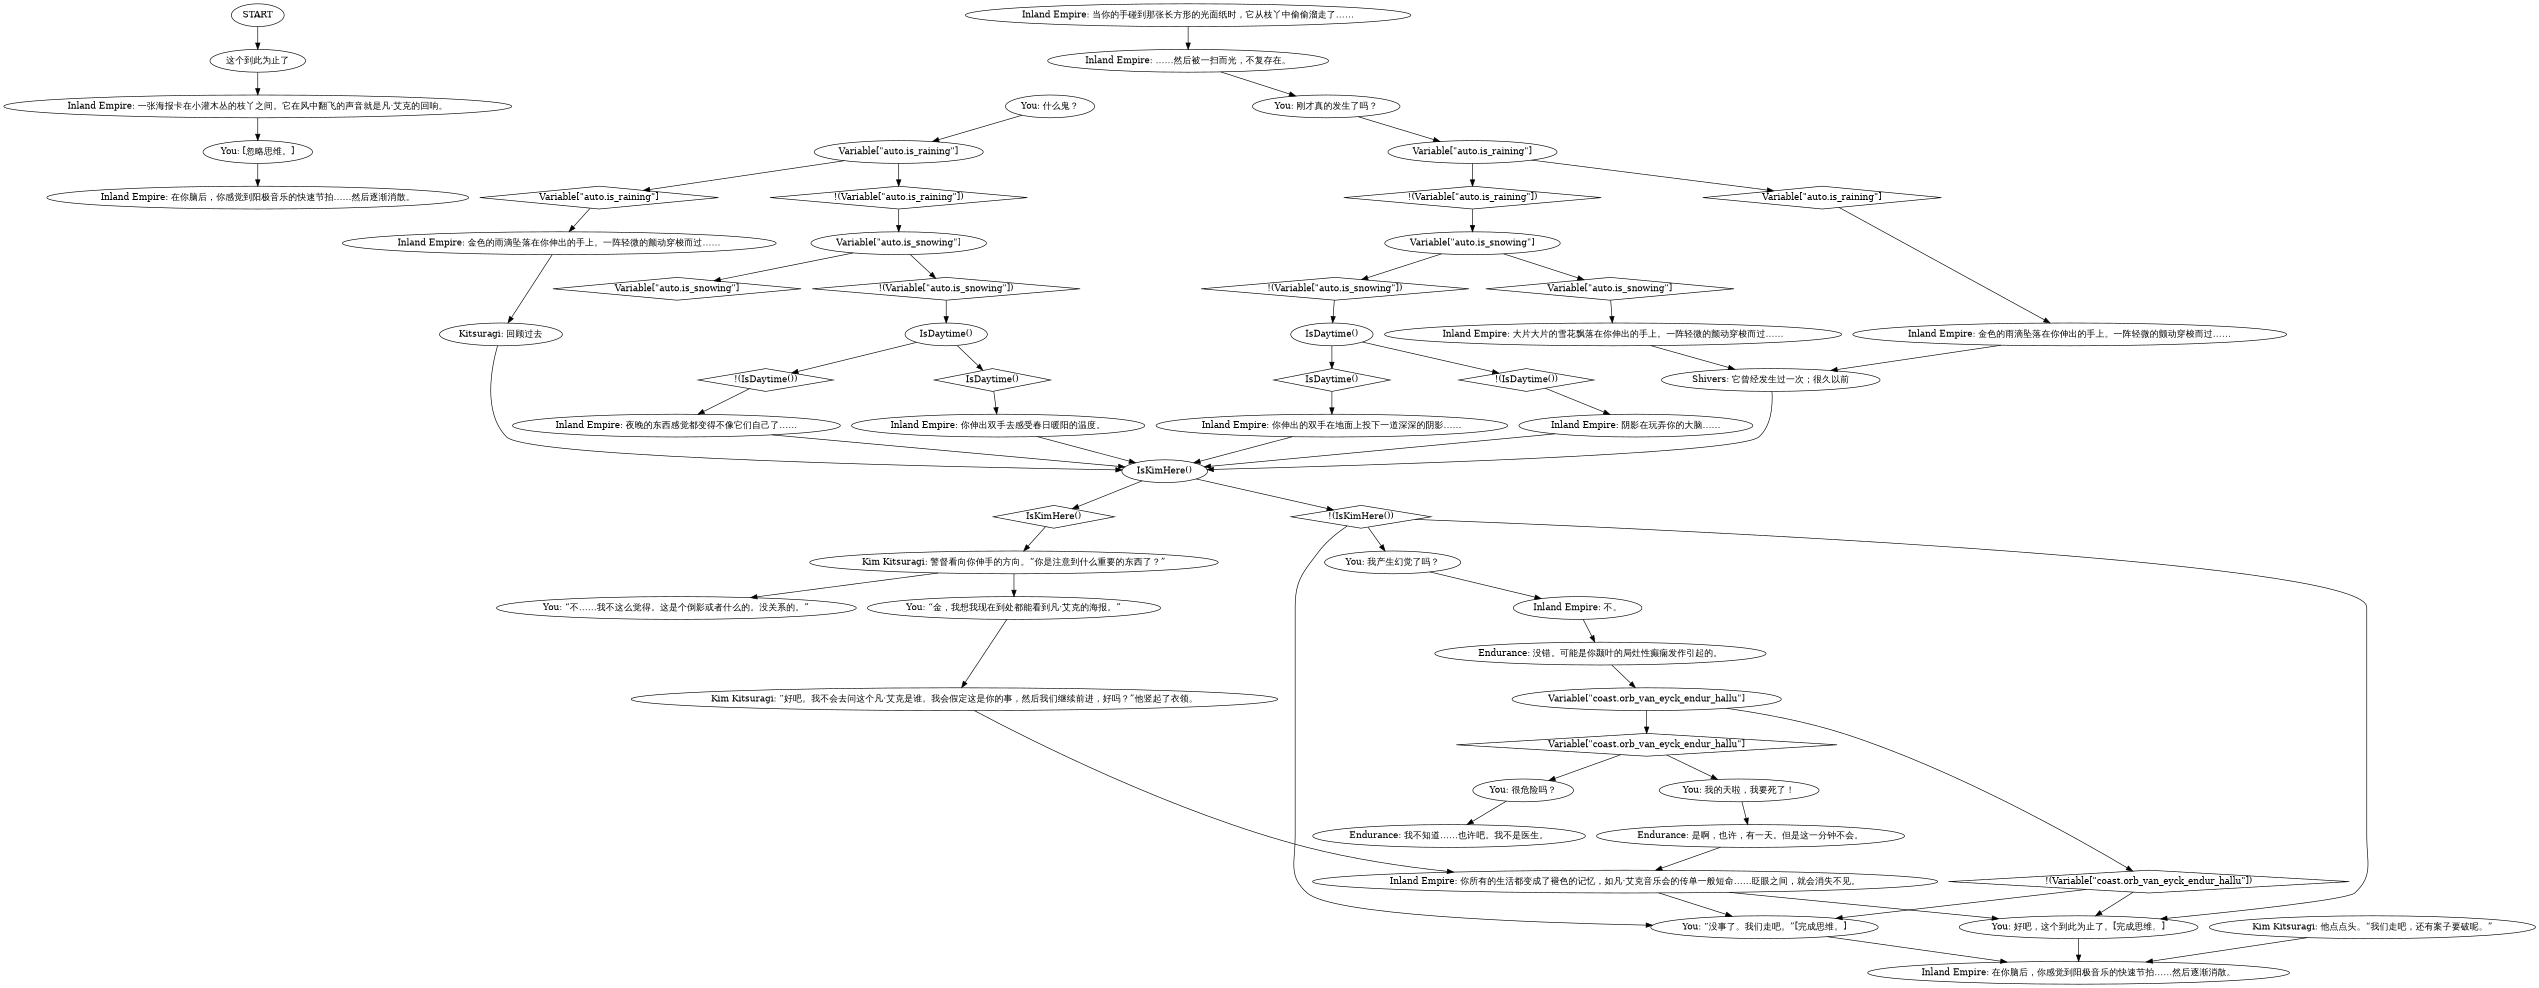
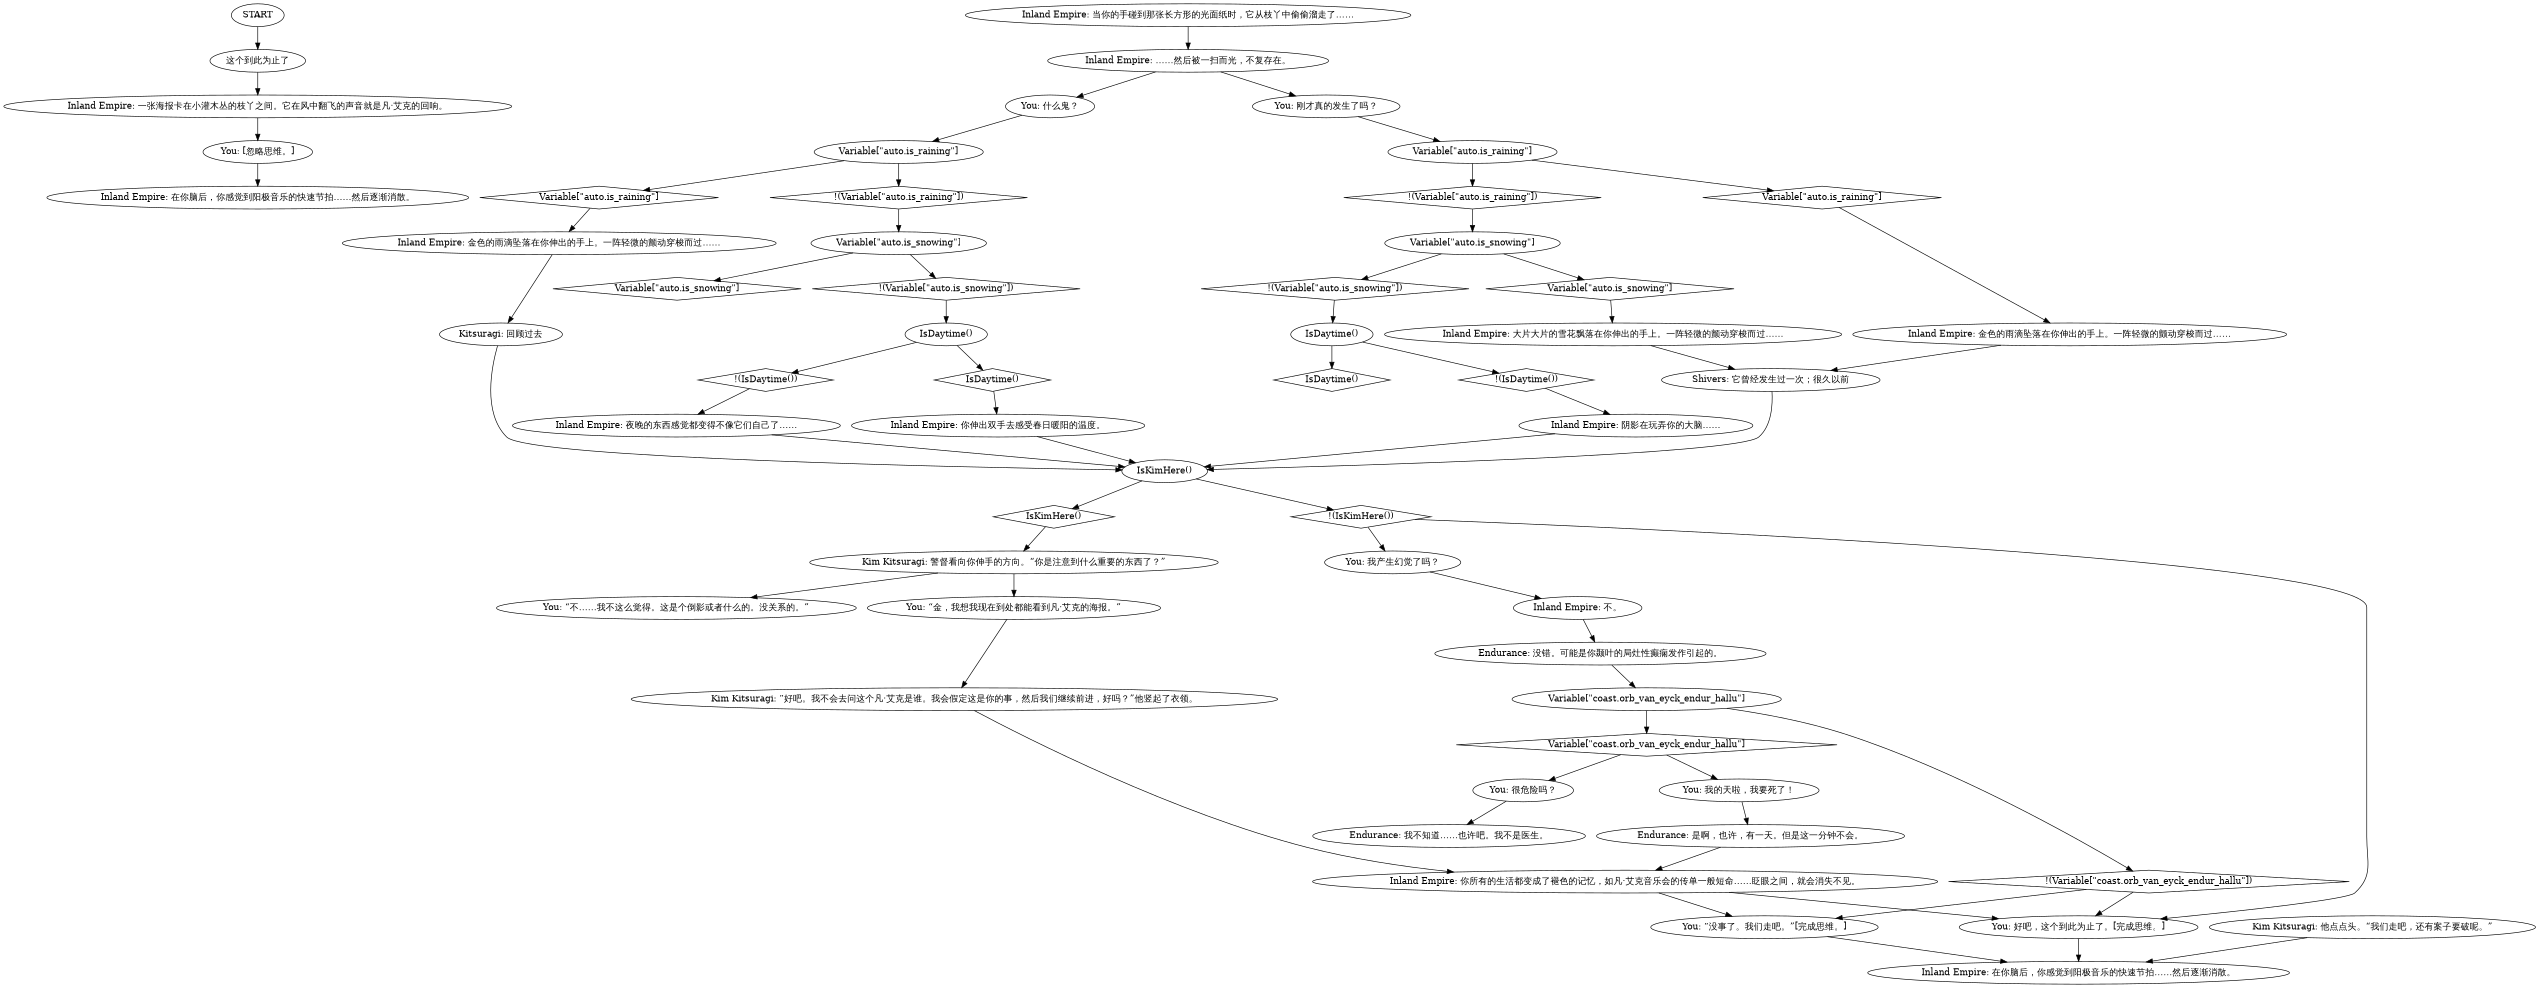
none -> (1119, 84)
(1332, 426) -> none
(1295, 873) -> none
